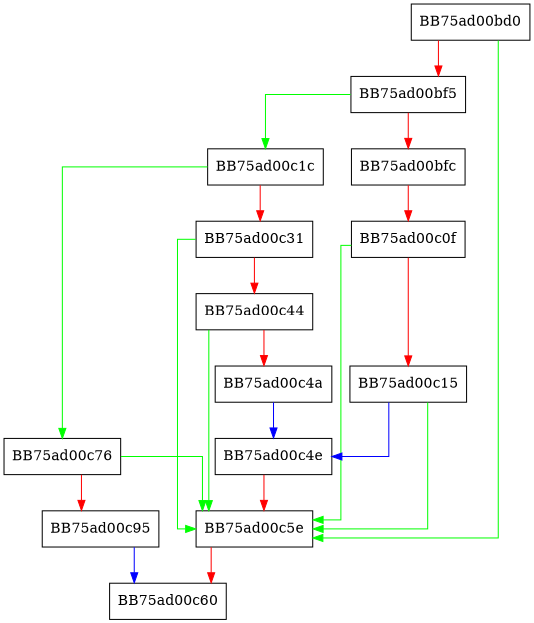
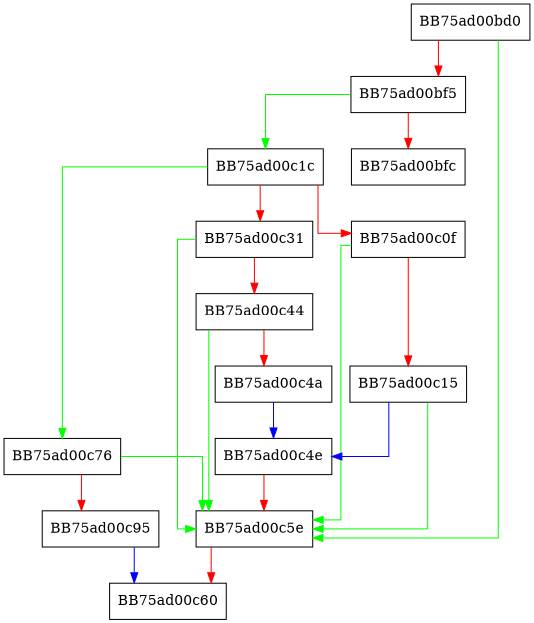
(408, 198) -> (318, 221)
